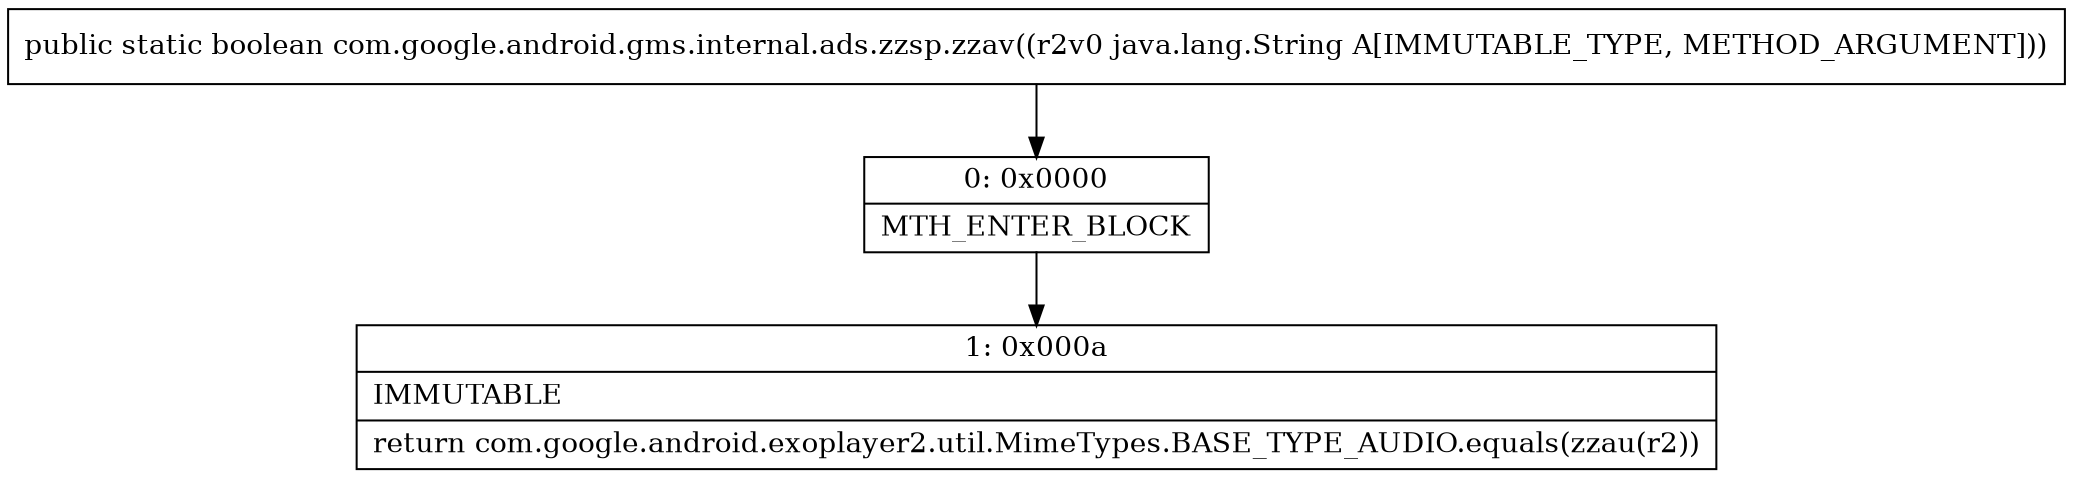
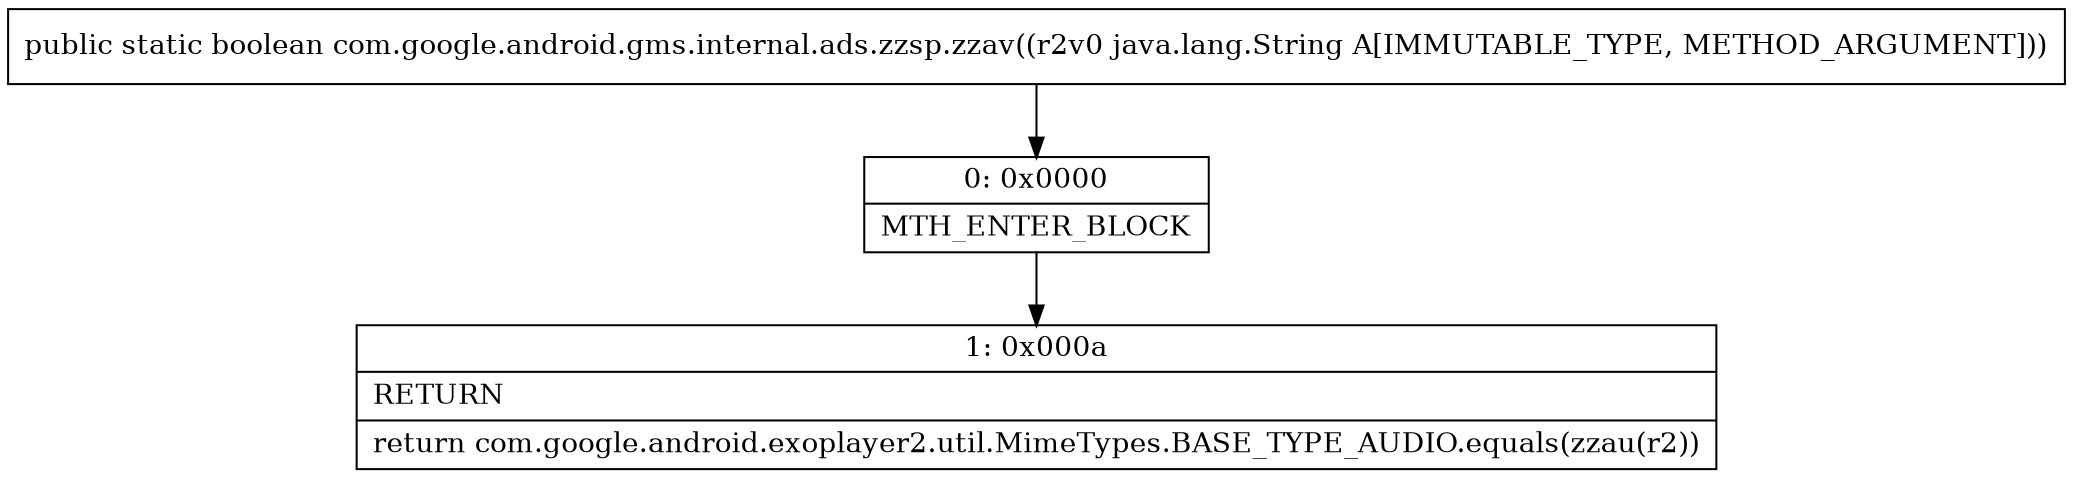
(468, 395) -> (439, 395)
